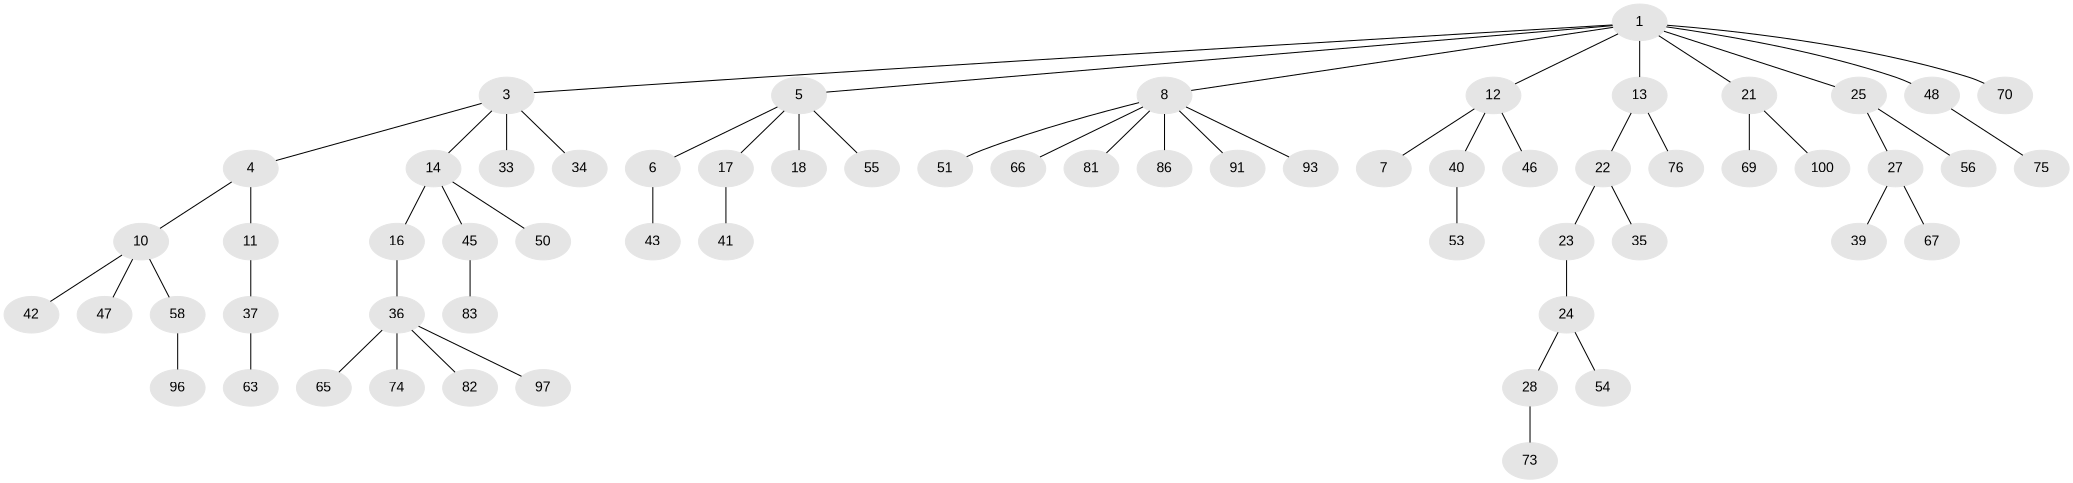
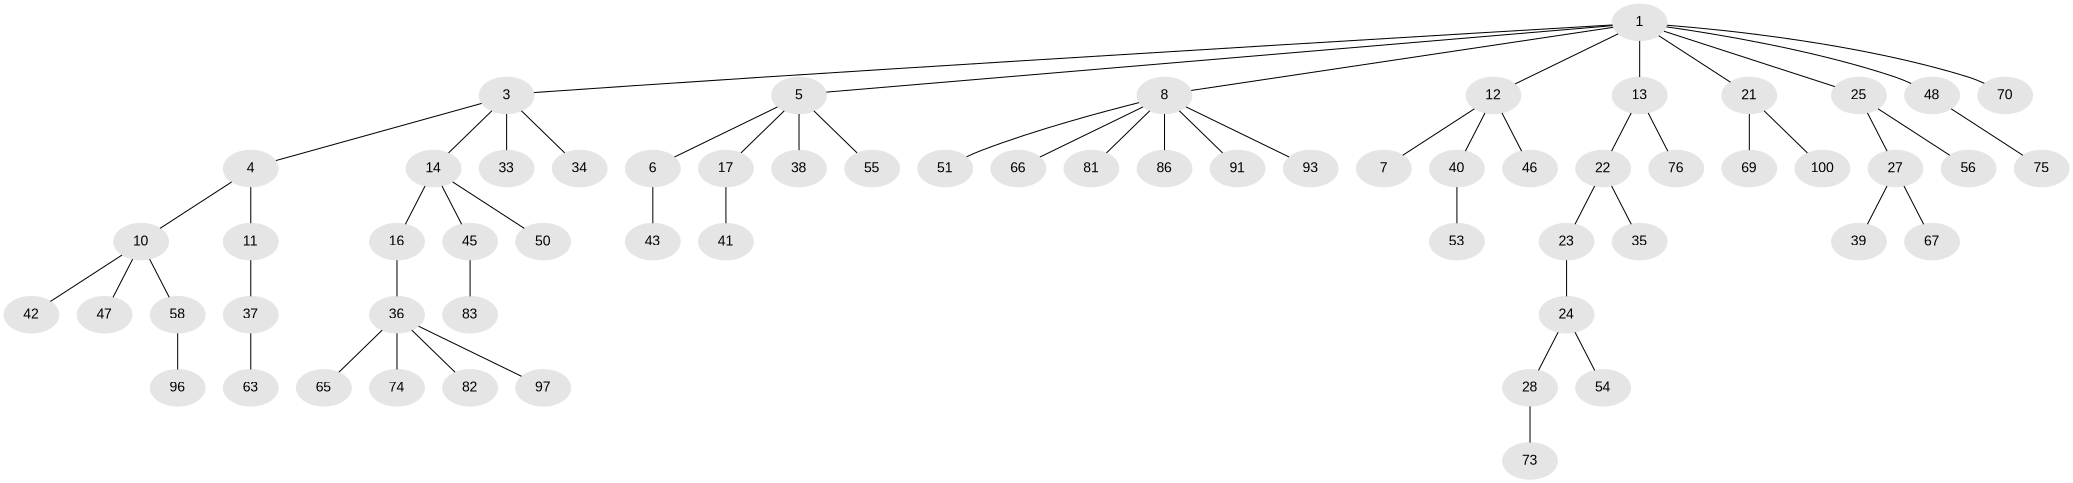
(799, 169) -> (799, 169)
